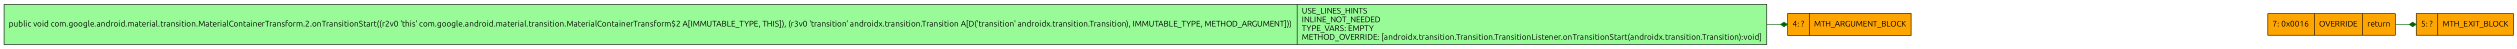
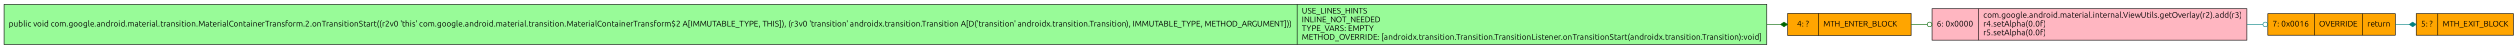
(1860, 24) -> (1860, 24)
none -> (2089, 24)
(2402, 24) -> (2402, 24)
